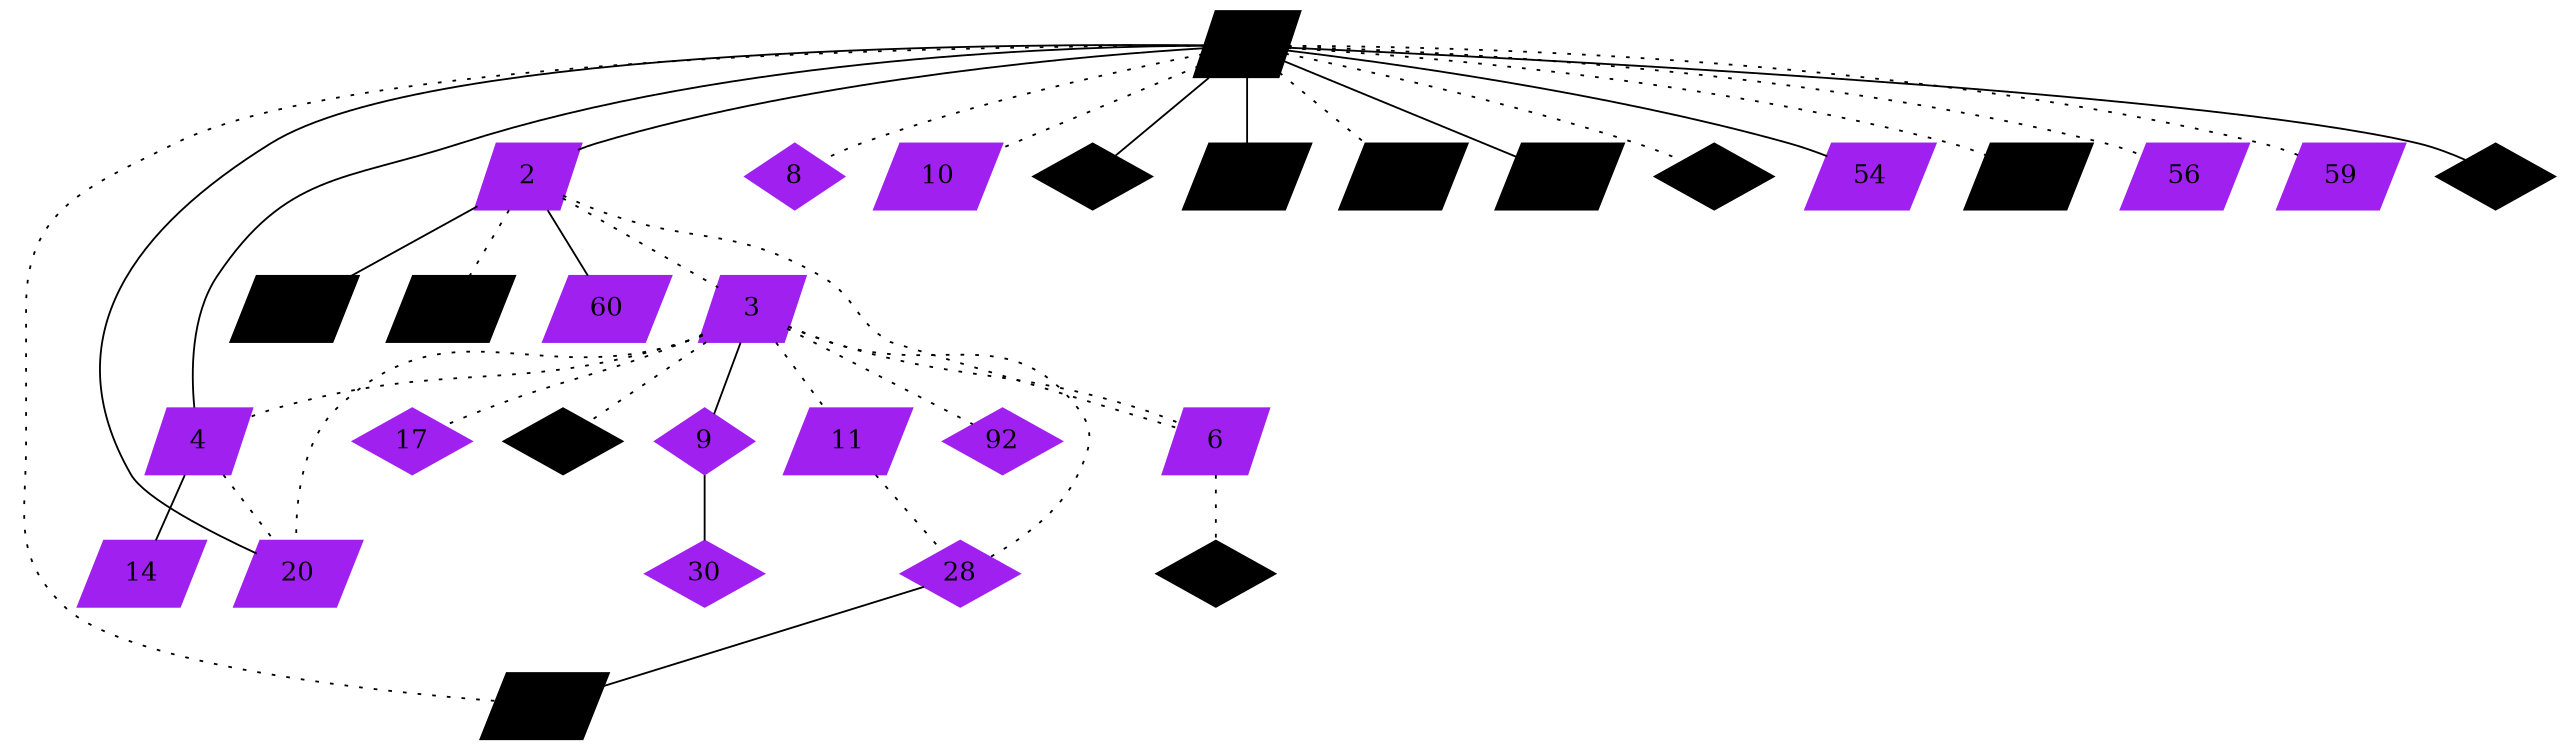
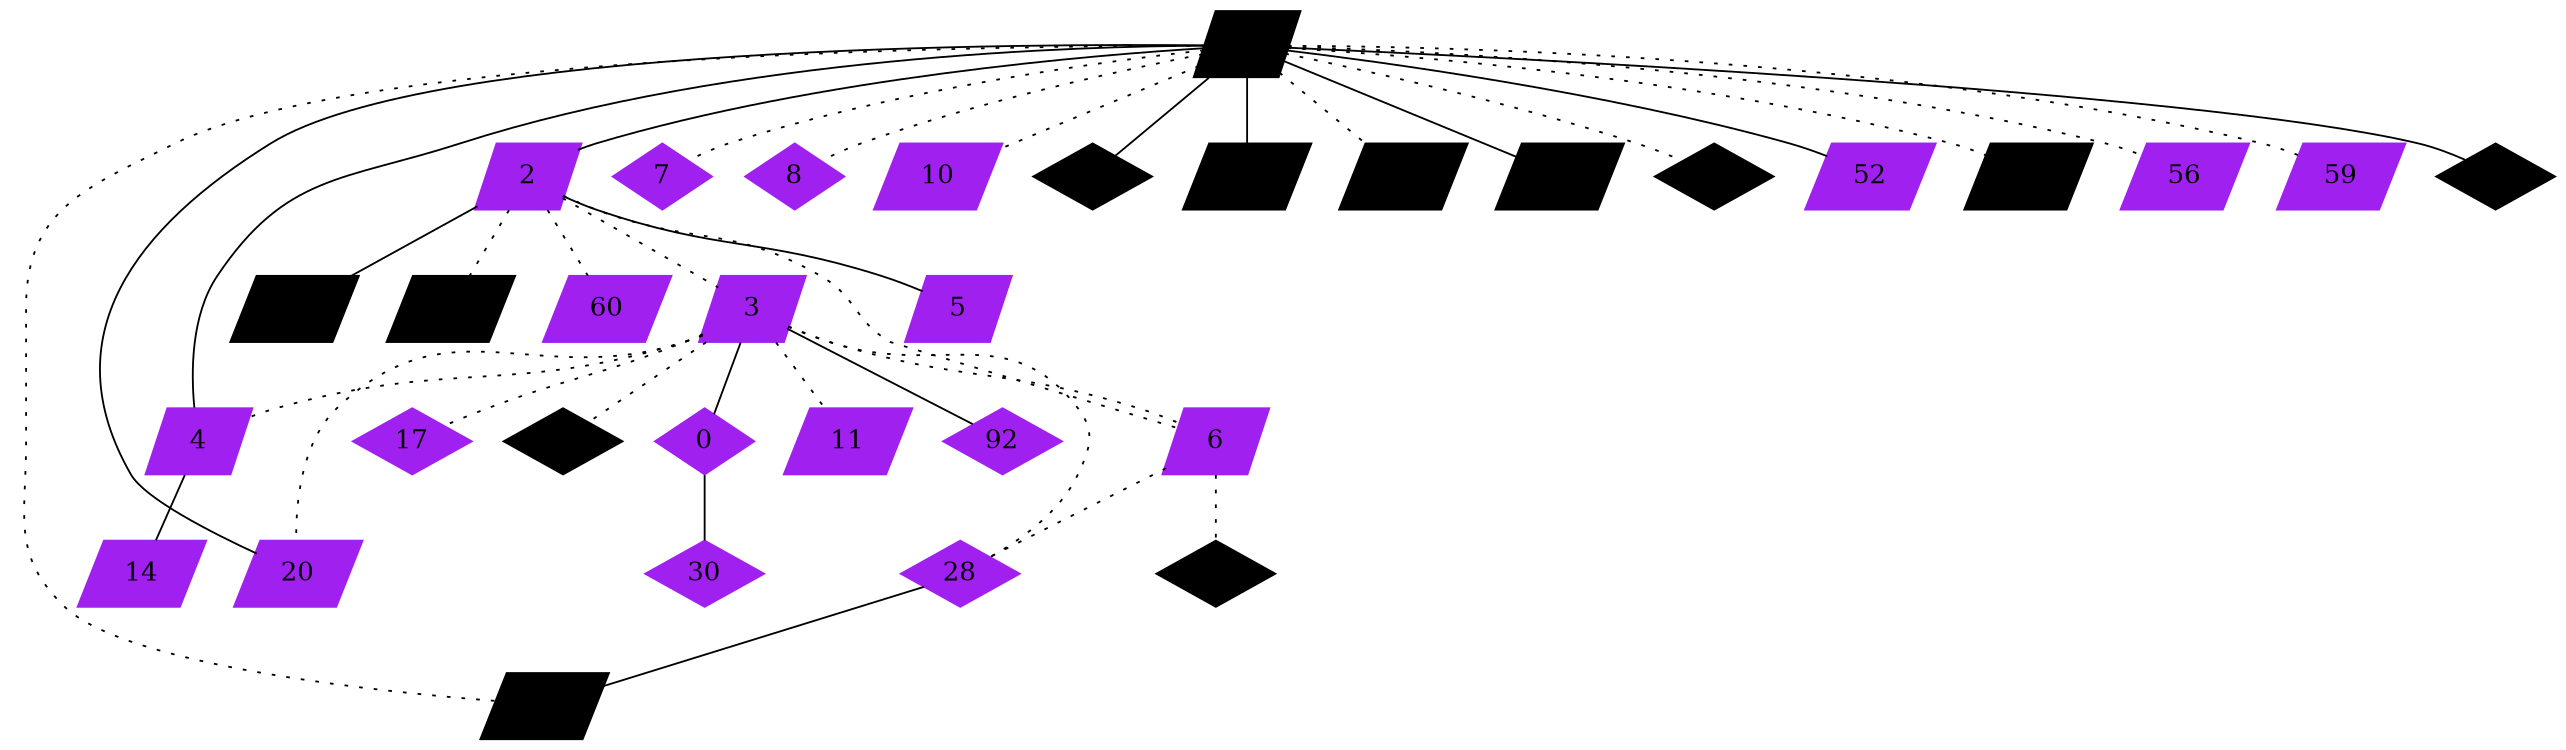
none -> (662, 177)
(1870, 177) -> (1870, 177)
(568, 243) -> (568, 243)
none -> (958, 309)
(880, 376) -> (880, 376)
(705, 441) -> (705, 441)
(249, 508) -> none
(909, 513) -> (1078, 513)
